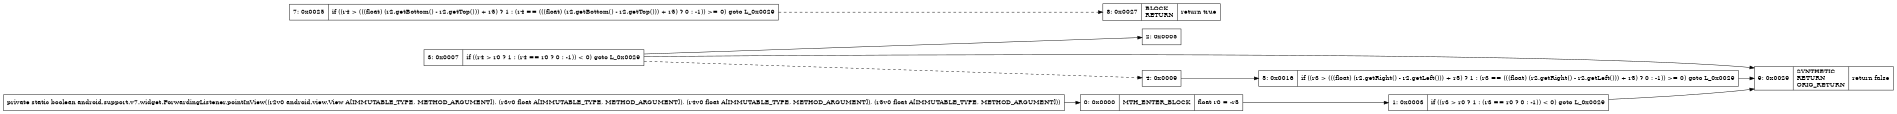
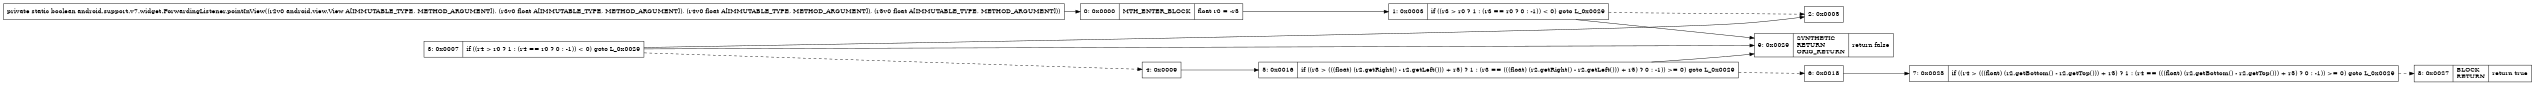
none -> (1704, 13)
none -> (1824, 74)
